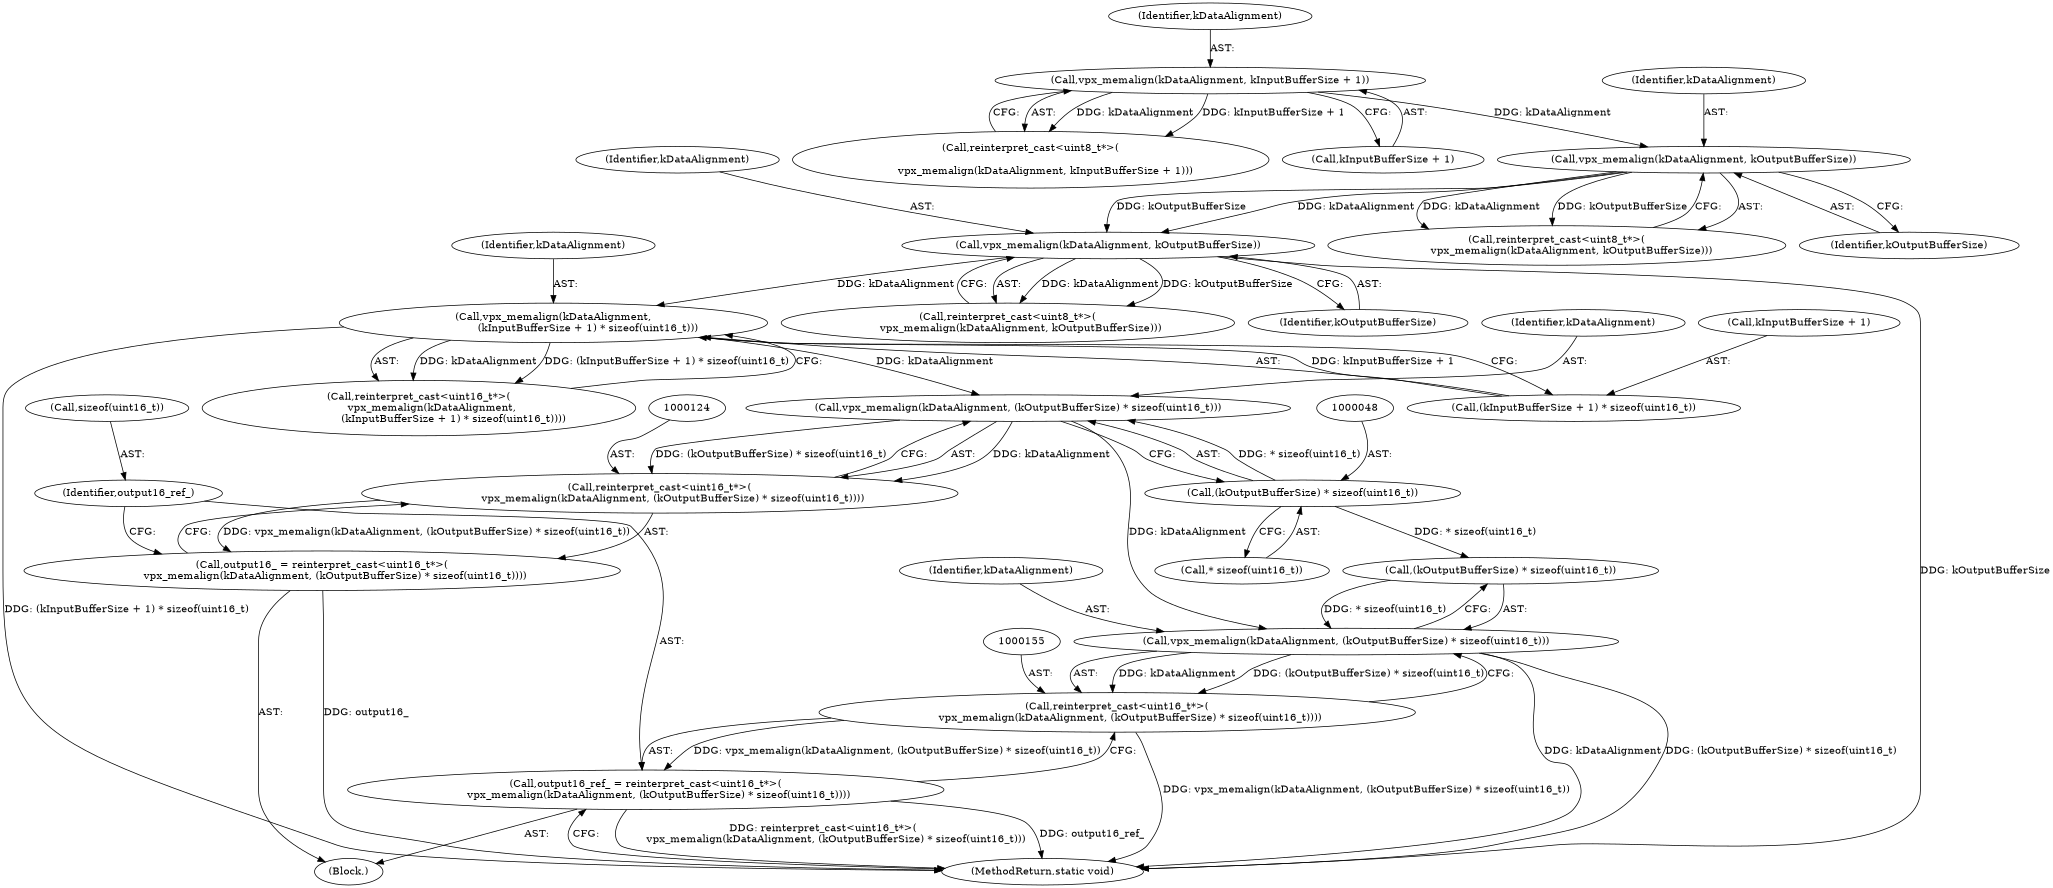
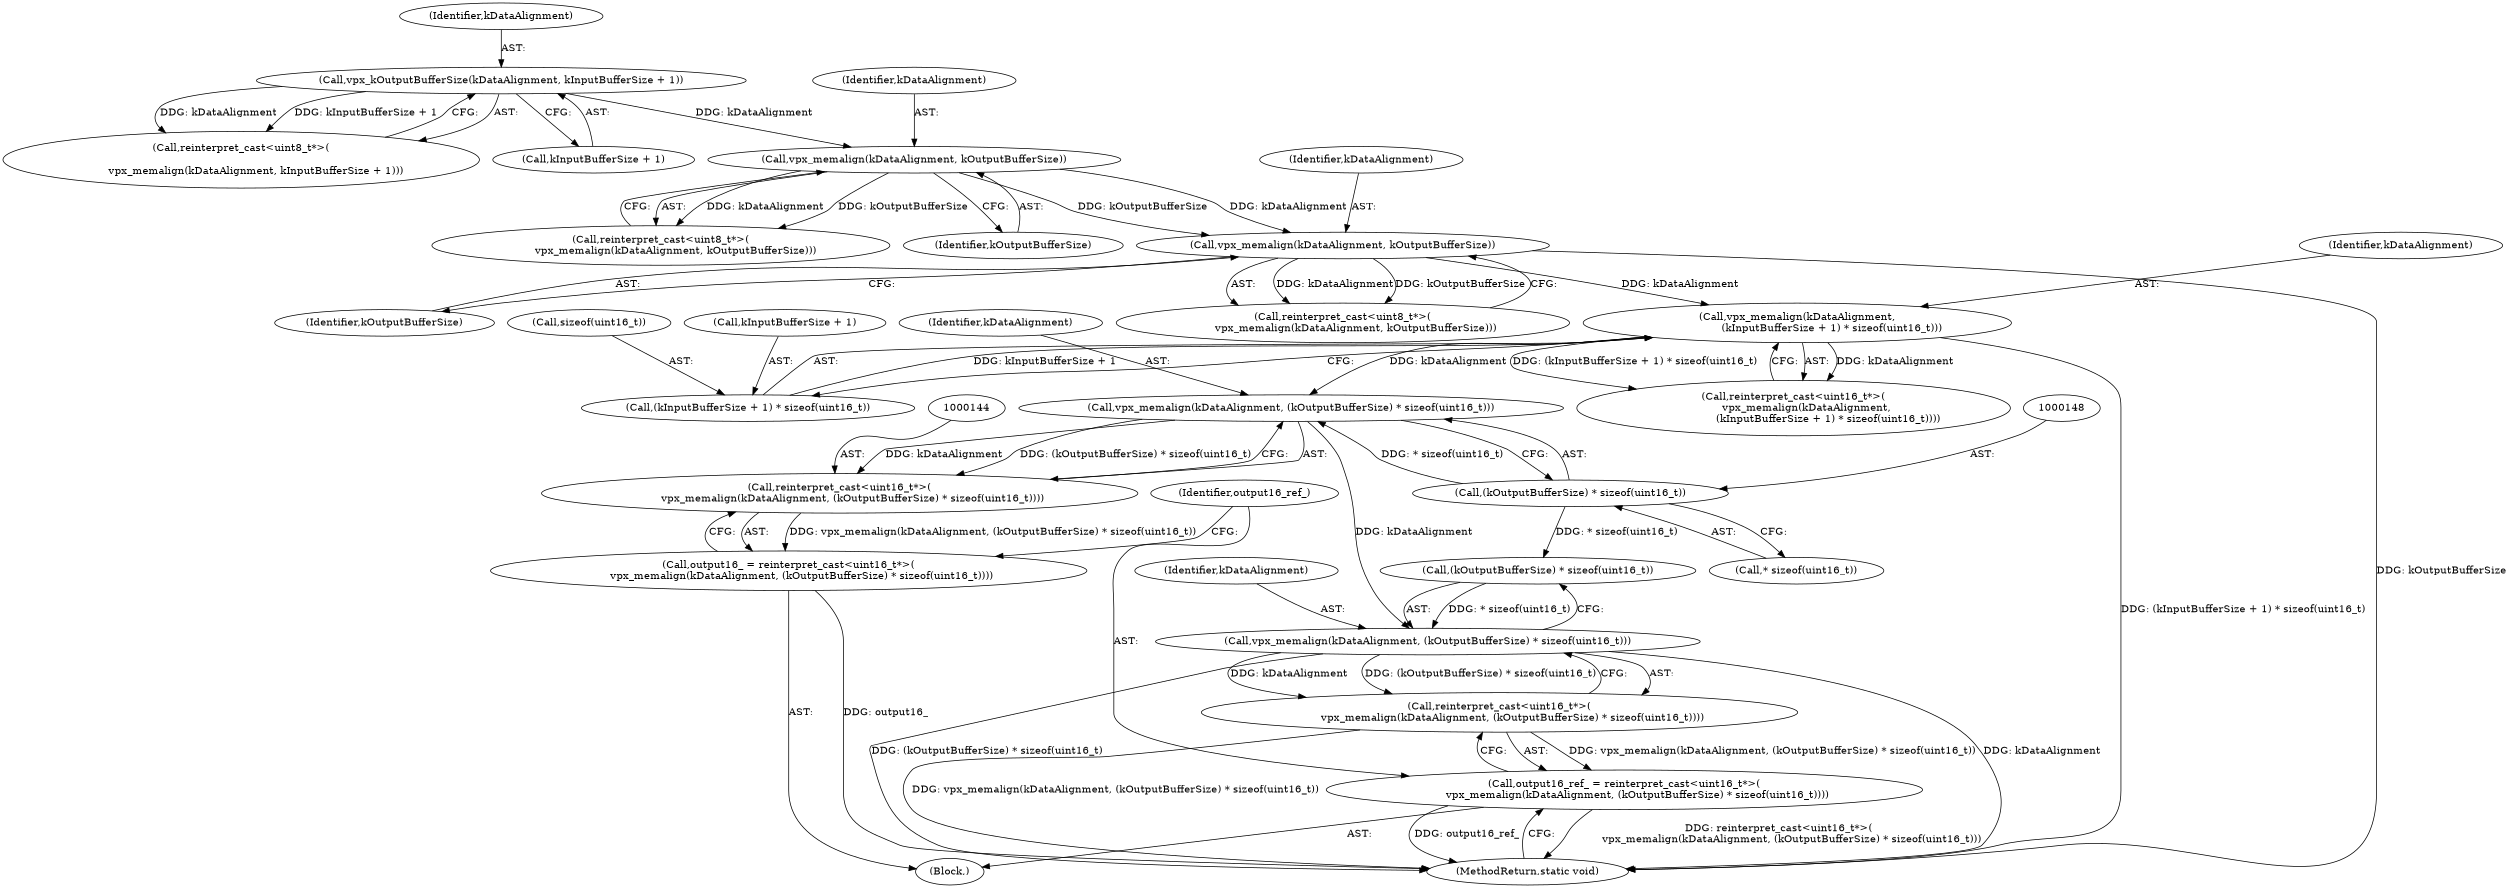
(1210, 81) -> (501, 81)
(687, 408) -> (967, 408)
(1355, 408) -> (2062, 408)
(117, 447) -> (665, 364)
(1022, 642) -> none
